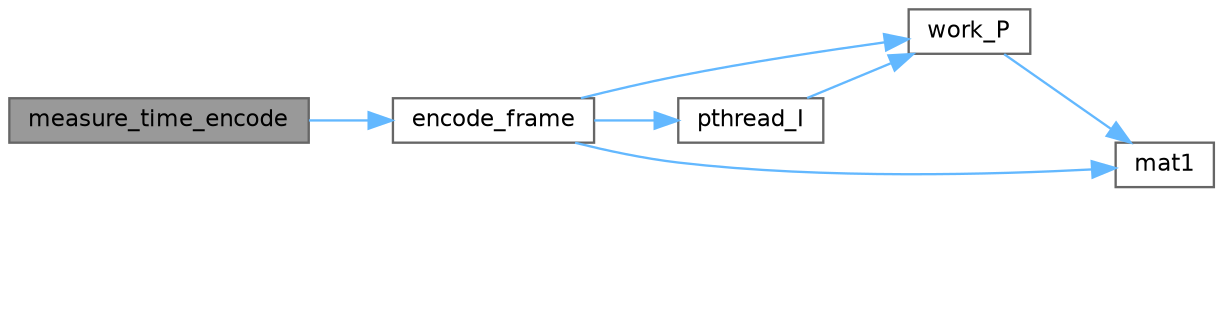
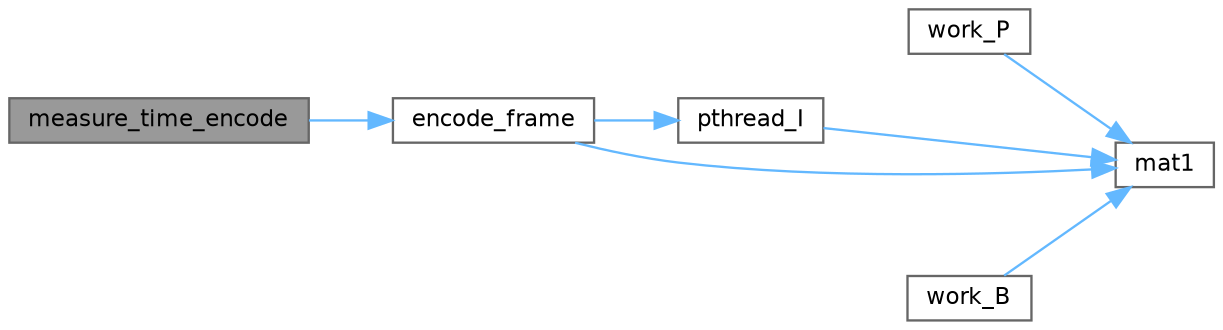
(732, 66) -> none
(849, 81) -> (958, 143)
none -> (969, 298)
